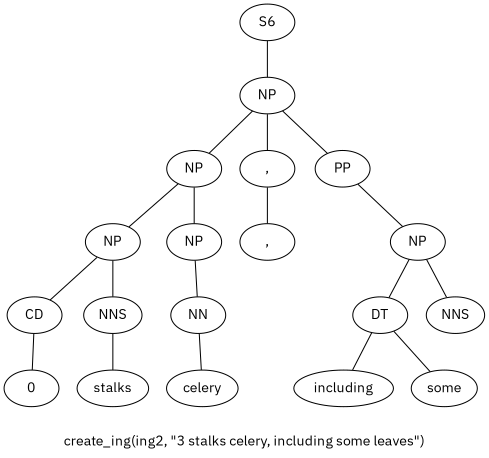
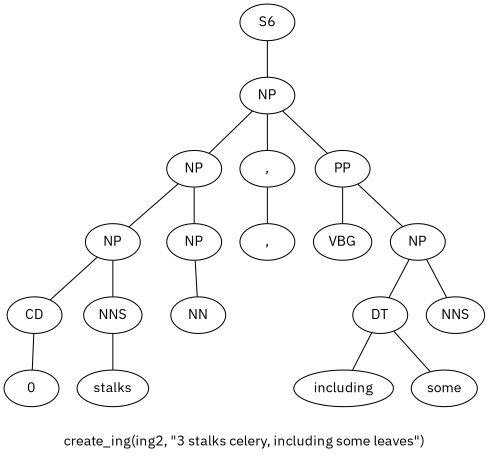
none -> (343, 242)
(202, 388) -> none
